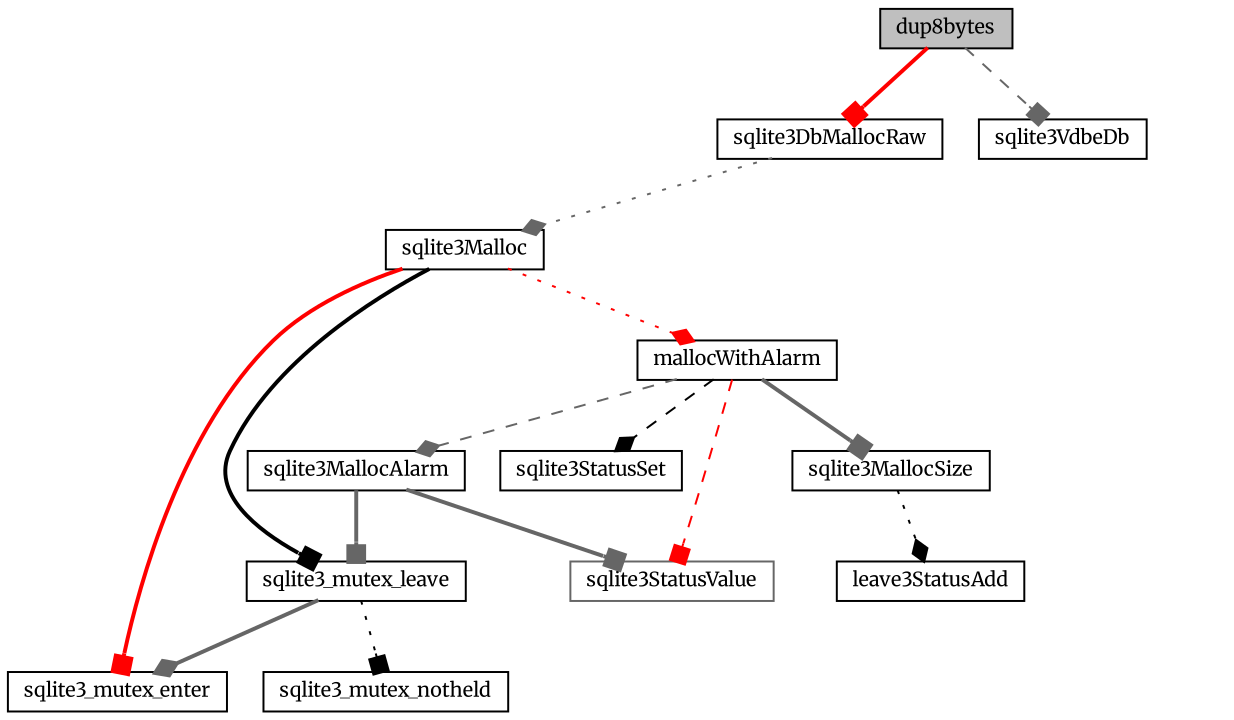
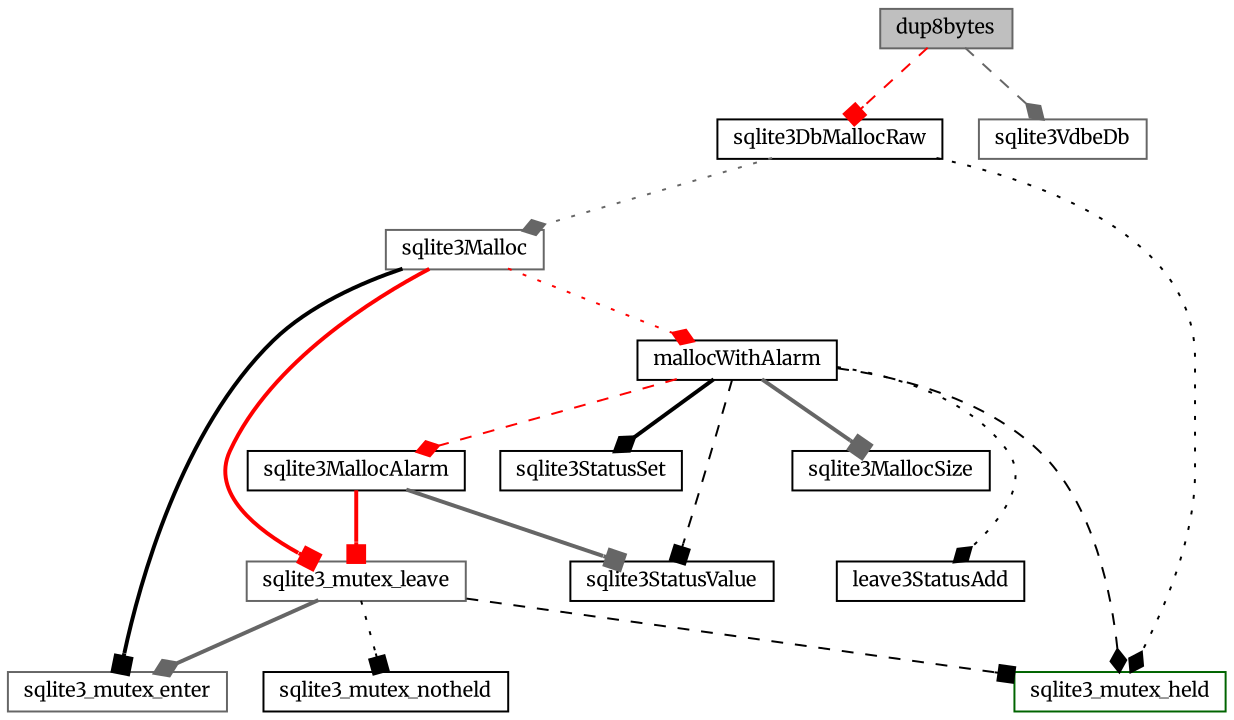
(946, 29) -> (946, 29)
(995, 76) -> (995, 76)
(896, 77) -> (896, 77)
(1063, 139) -> (1063, 139)
(465, 250) -> (465, 250)
(268, 393) -> (268, 393)
(674, 408) -> (674, 408)
(558, 412) -> (558, 412)
(212, 420) -> (212, 420)
(708, 462) -> (708, 462)
(907, 515) -> (984, 426)
(356, 516) -> (356, 516)
(356, 581) -> (356, 581)
(672, 581) -> (672, 581)
(117, 692) -> (117, 692)
none -> (1120, 692)
